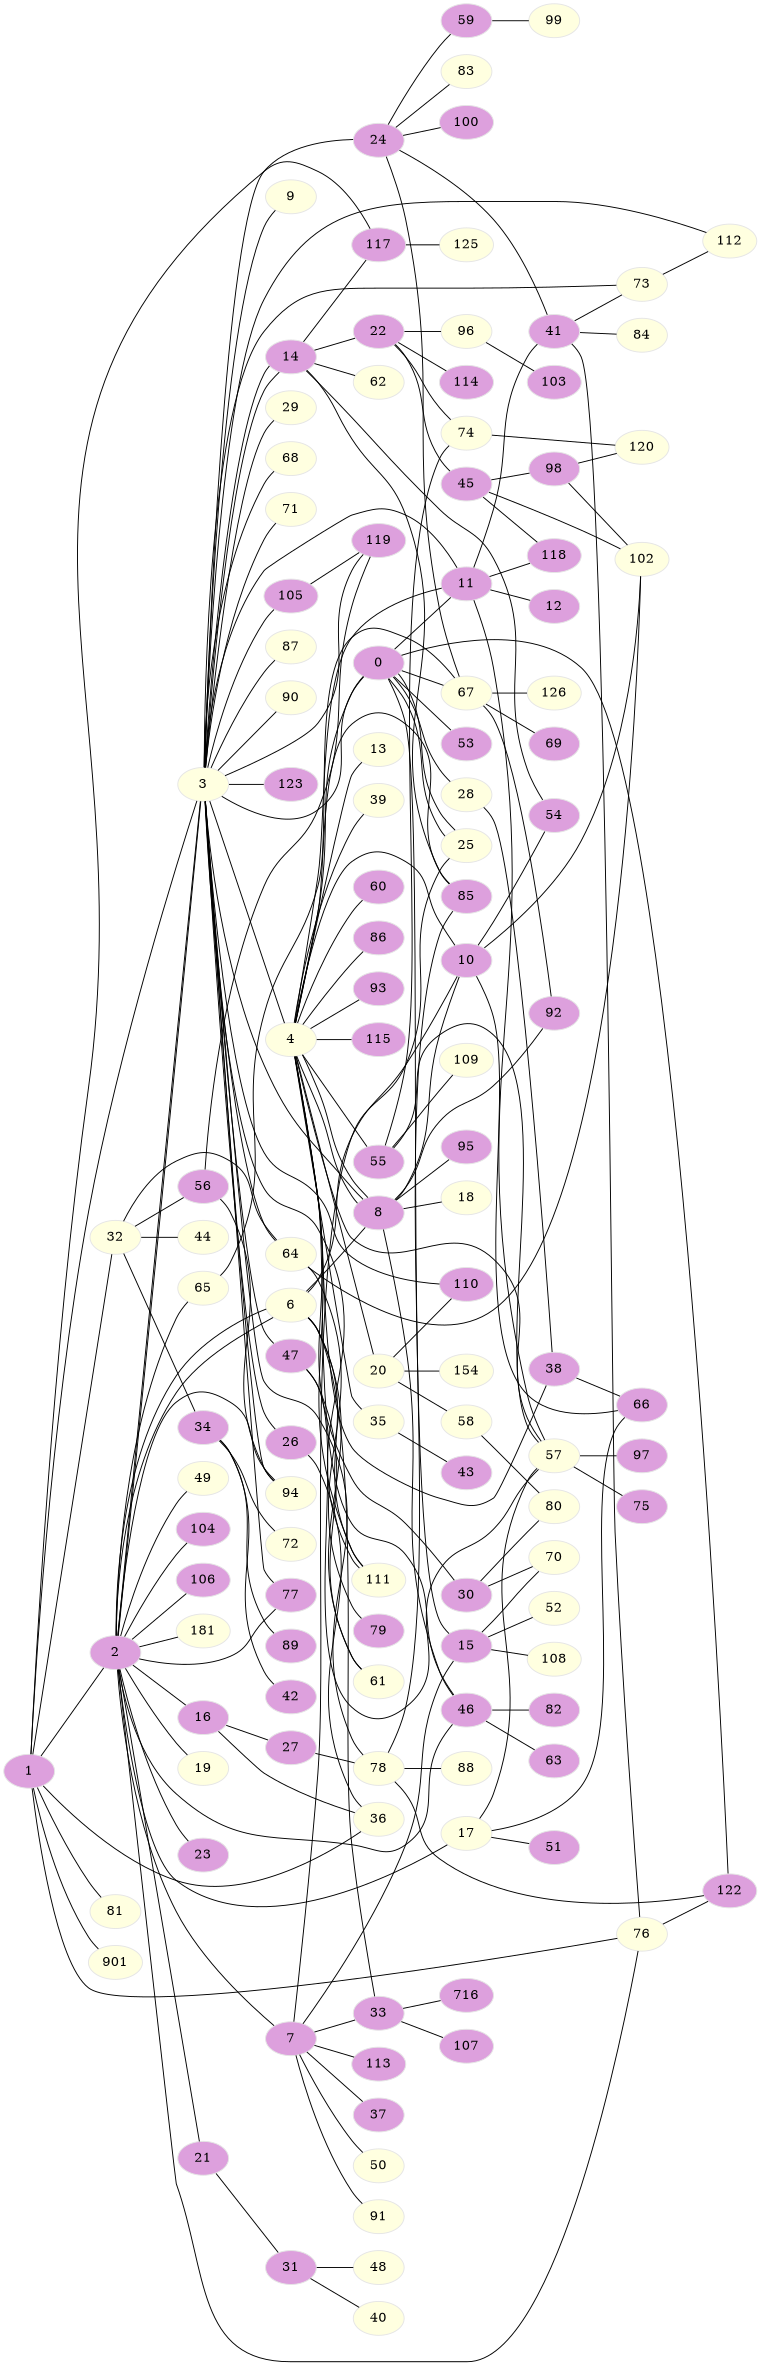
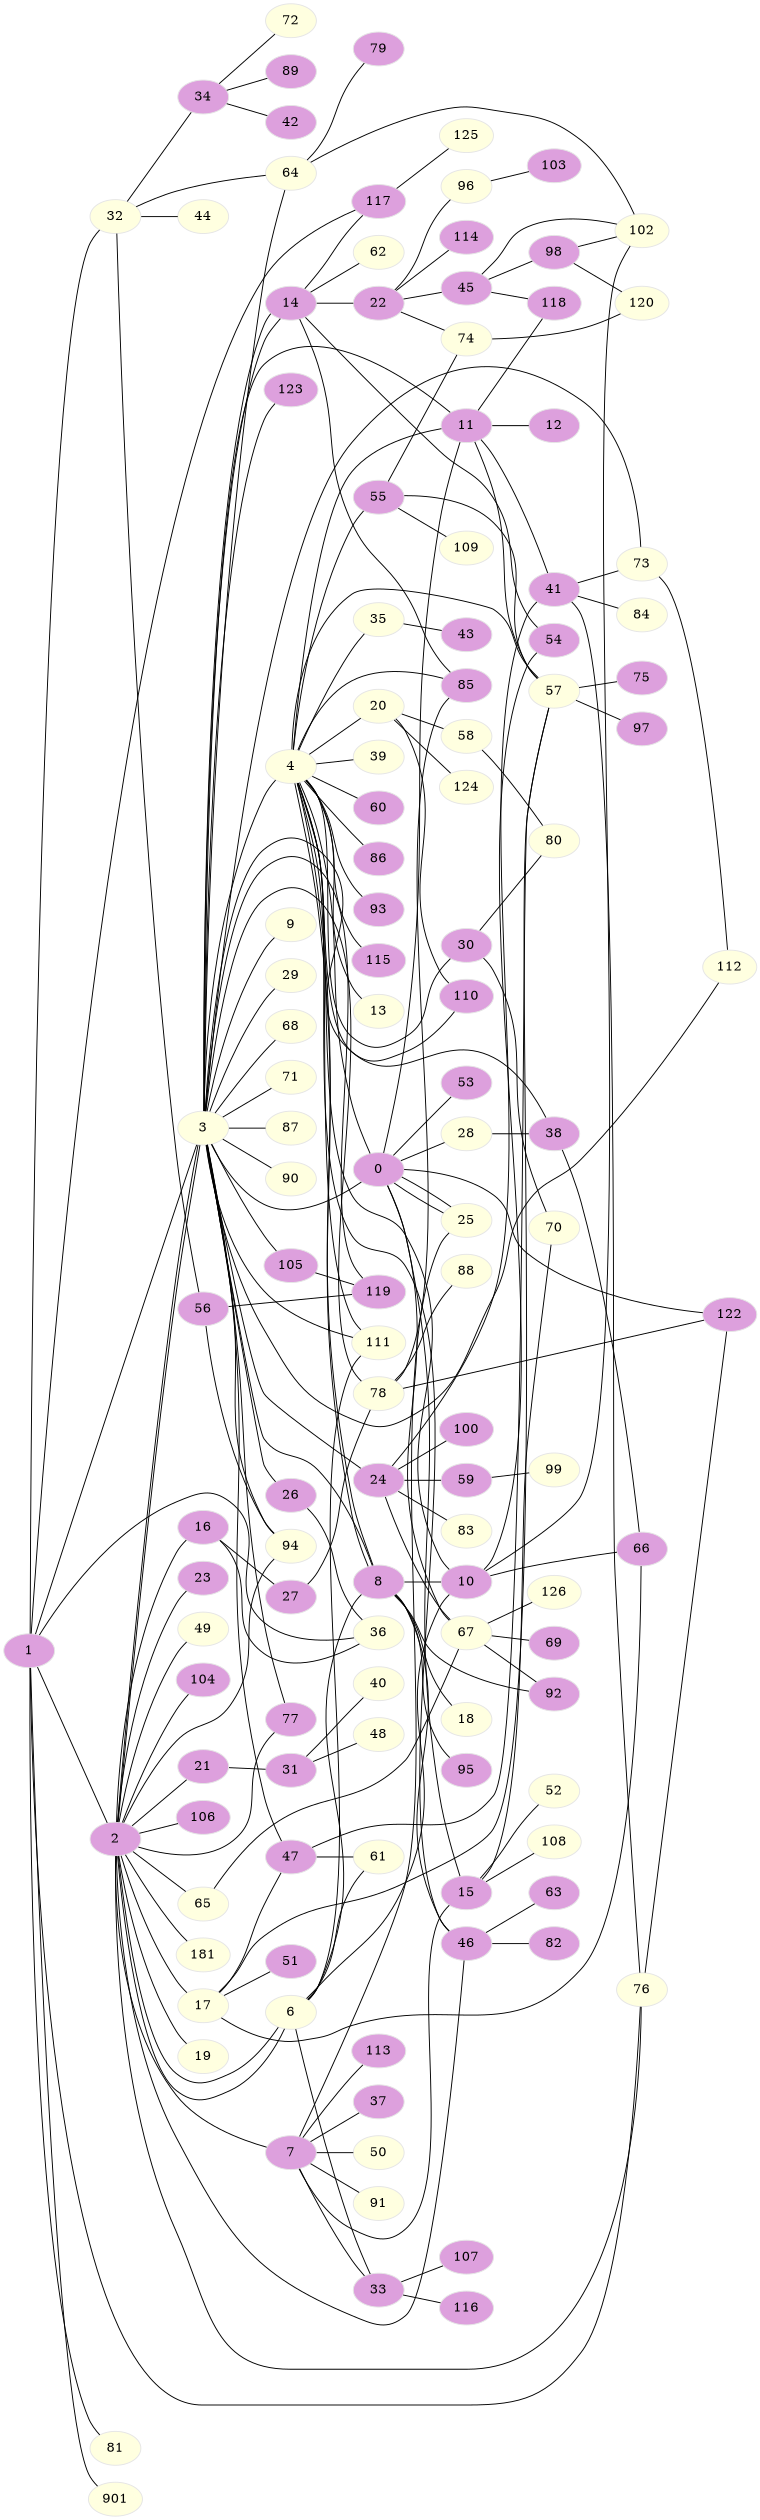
(466, 1371) -> (466, 787)
none -> (252, 1934)
(466, 1995) -> (466, 2308)
